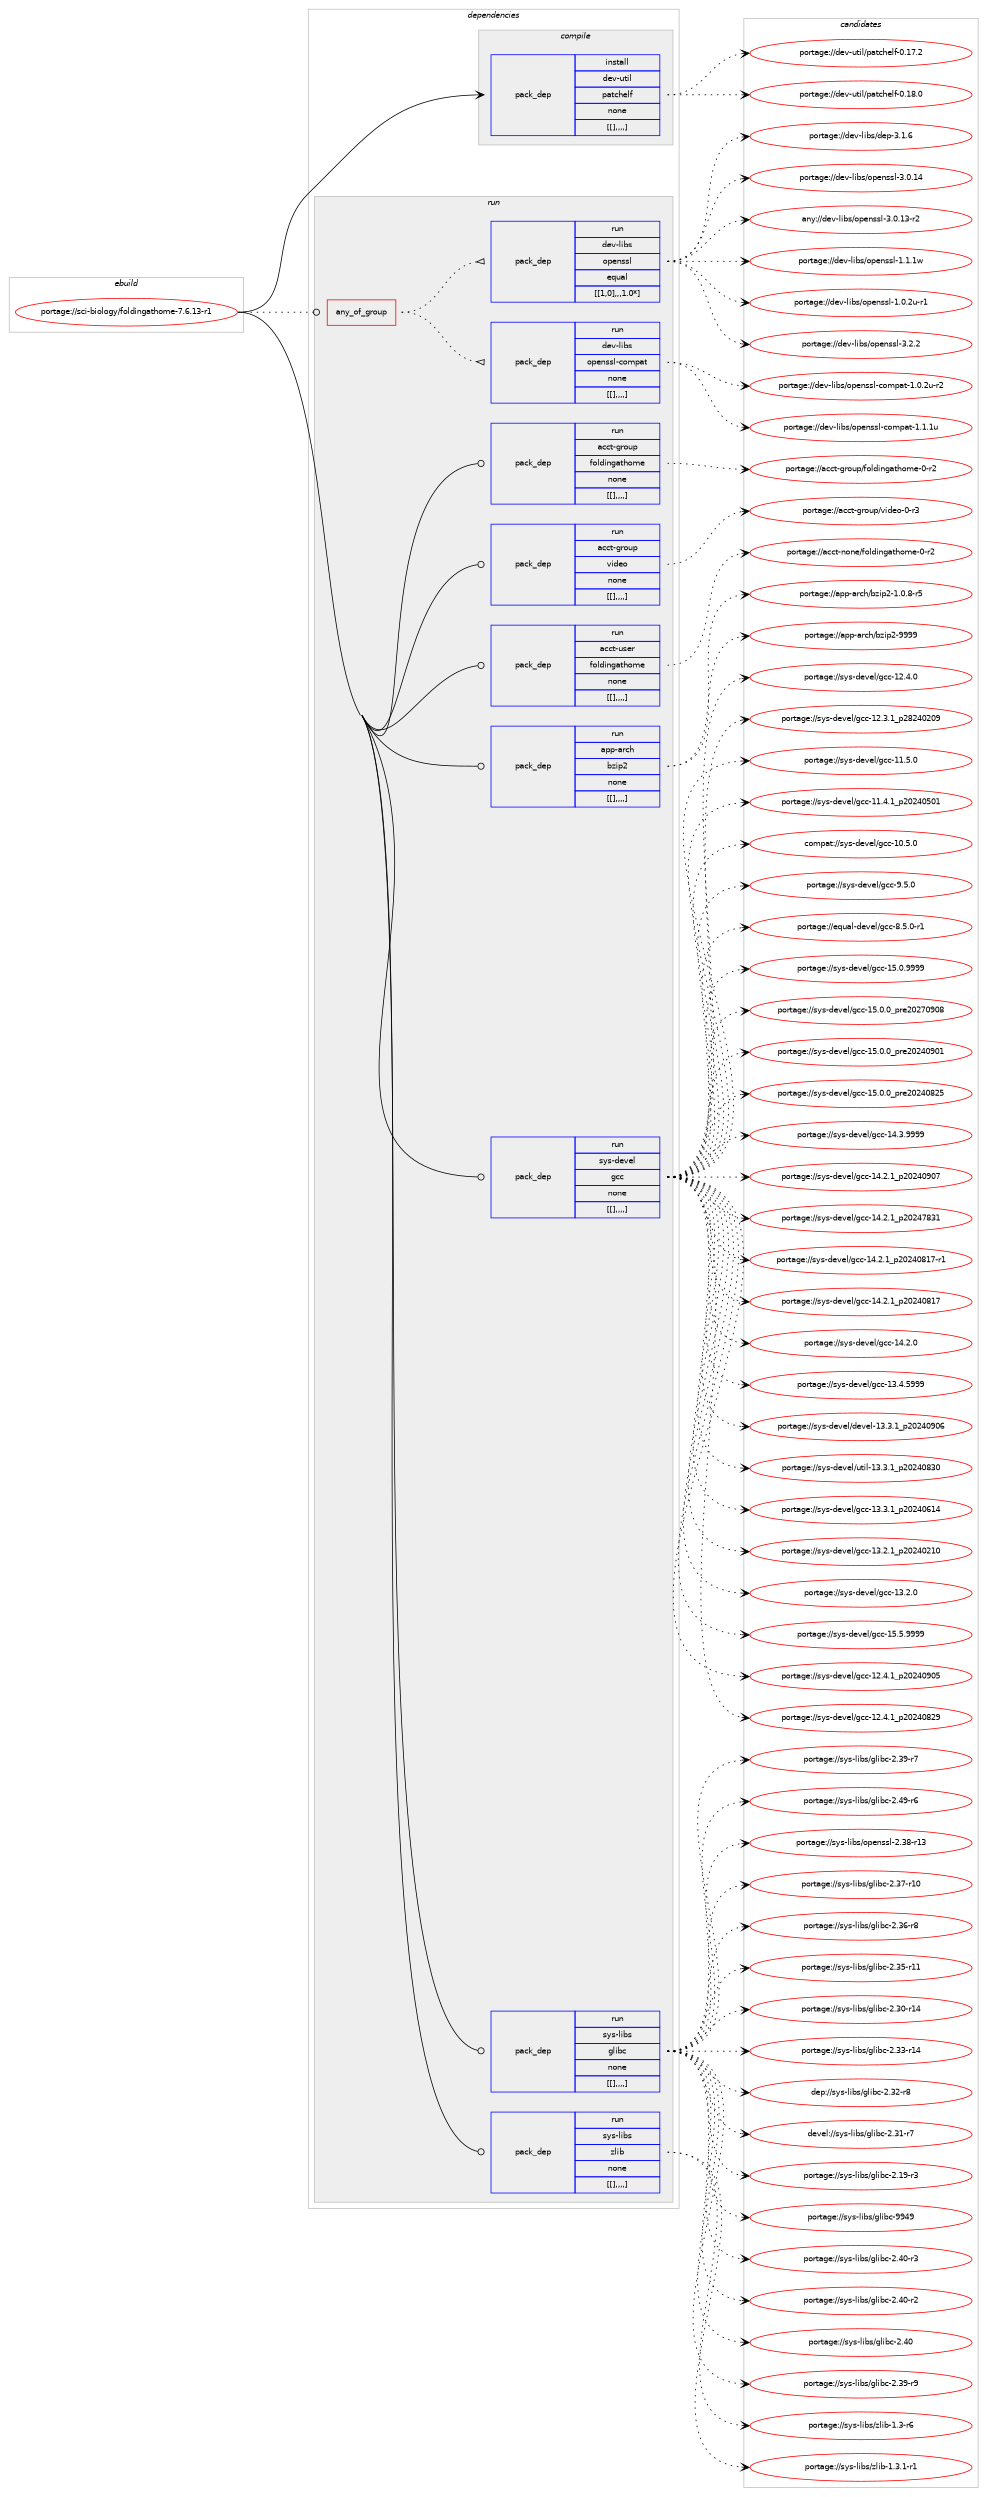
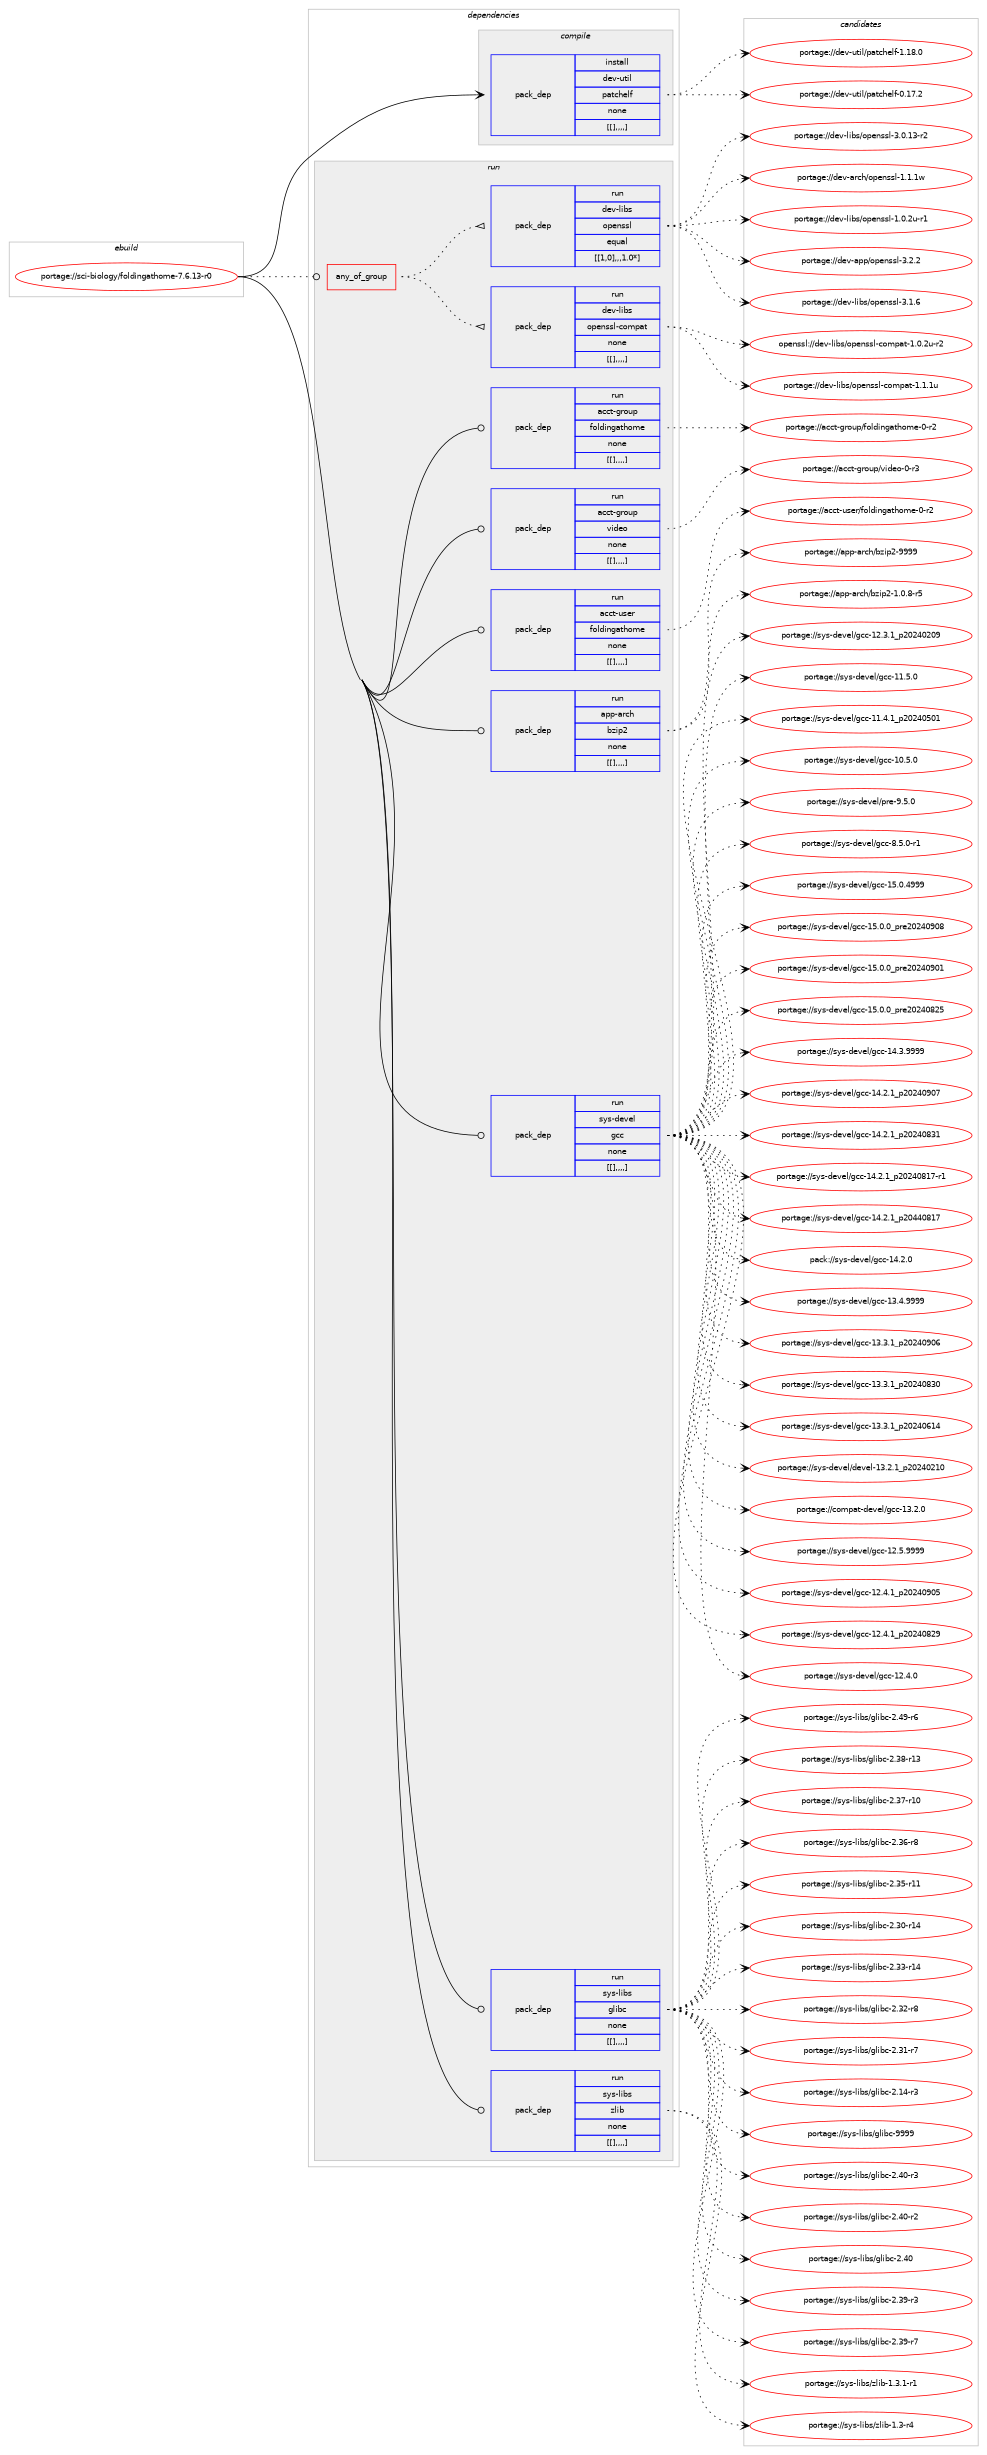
(861, 95) -> (861, 53)
(861, 136) -> (861, 303)
(861, 178) -> none
(861, 220) -> (861, 136)
(861, 261) -> (861, 178)
(126, 312) -> (126, 277)
(861, 345) -> (861, 261)
(861, 386) -> (861, 345)
(861, 553) -> (861, 511)
(861, 719) -> (861, 636)
(861, 844) -> (861, 761)
(861, 886) -> (861, 802)
(861, 927) -> (861, 844)
(861, 969) -> (861, 886)
(861, 1011) -> (861, 927)
(861, 1219) -> (861, 1135)
(861, 1302) -> (861, 1219)
(861, 1344) -> (861, 1260)
(861, 1385) -> (861, 1302)
(861, 1427) -> (861, 1344)
(861, 1468) -> (861, 1385)
(861, 1552) -> (861, 1468)
(861, 1593) -> (861, 1510)
(861, 1635) -> (861, 1552)
(861, 1843) -> (861, 1760)
(861, 2093) -> (861, 2010)
(861, 2134) -> (861, 2051)
(861, 2176) -> (861, 2093)
(861, 2218) -> (861, 2134)
(861, 2384) -> (861, 2301)
(861, 2426) -> (861, 2426)
